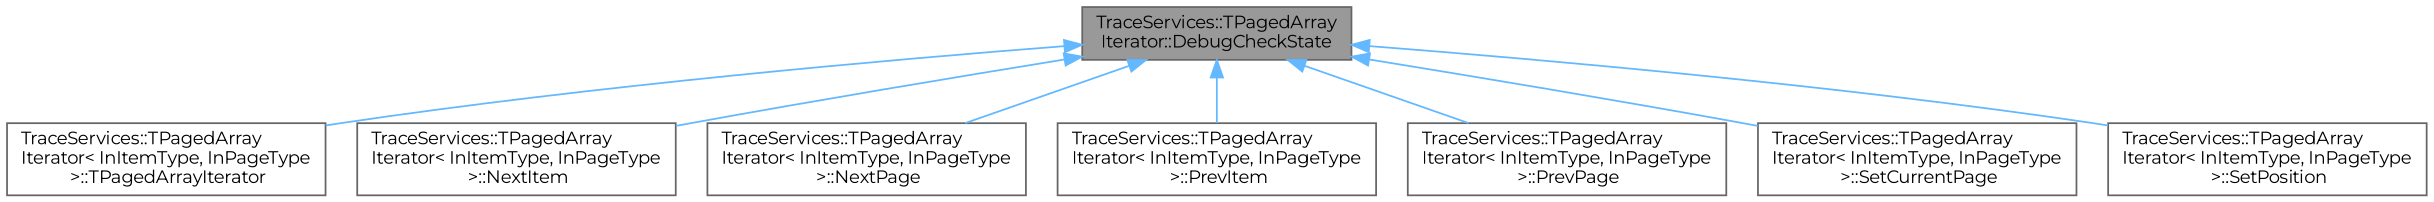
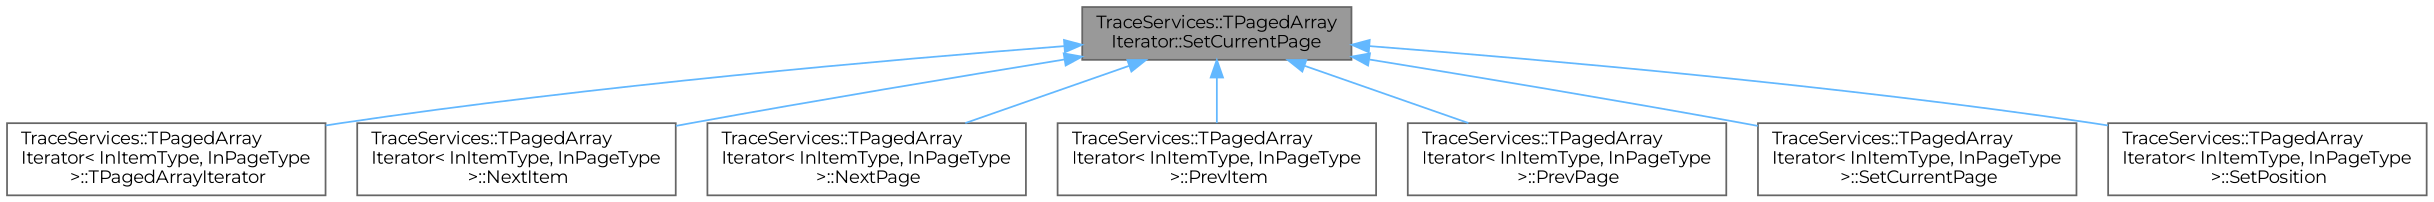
(1217, 33) -> (1217, 33)
